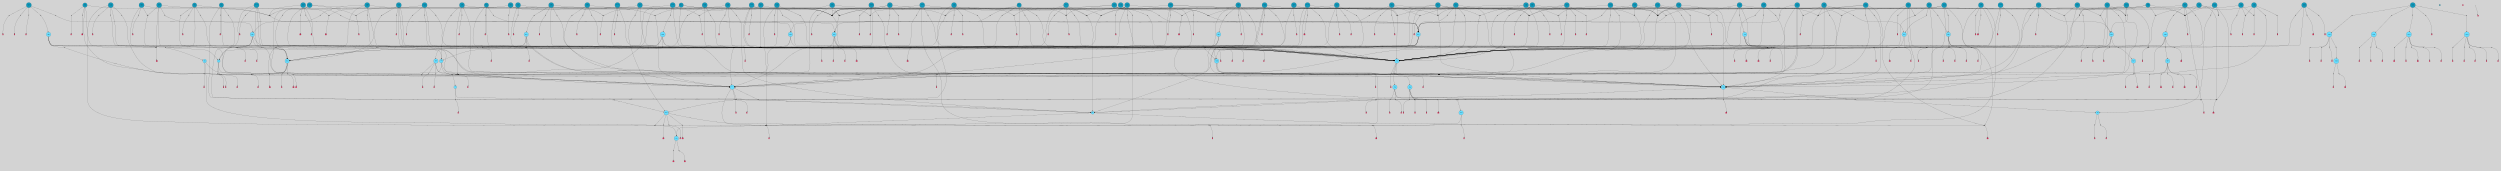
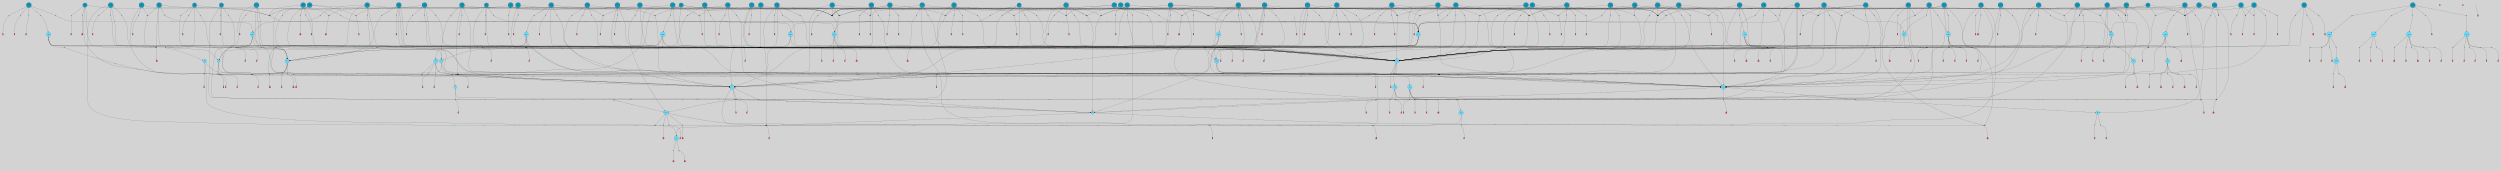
(1294, 5) -> none
